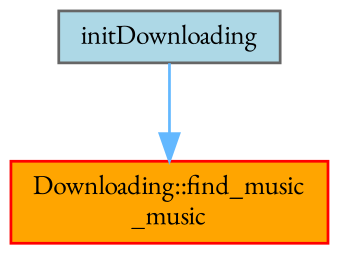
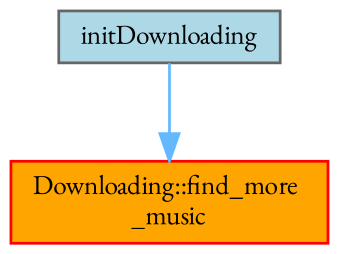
(169, 202) -> (169, 202)
